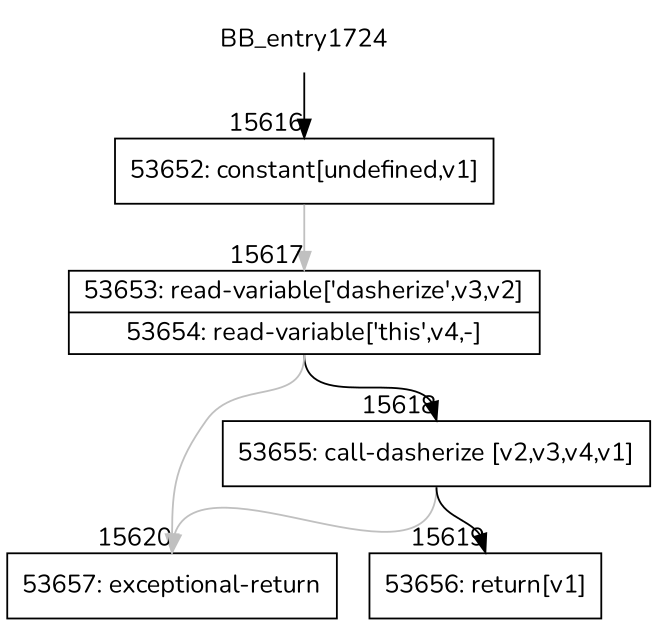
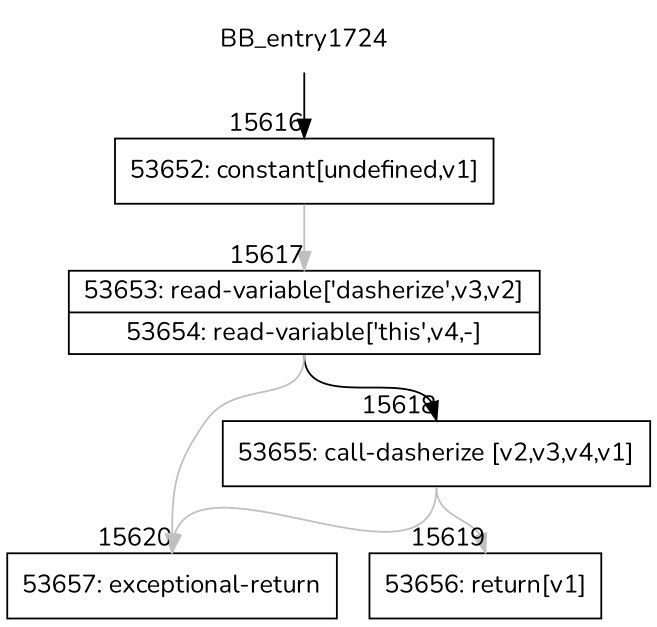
(453, 515) -> (453, 515)
